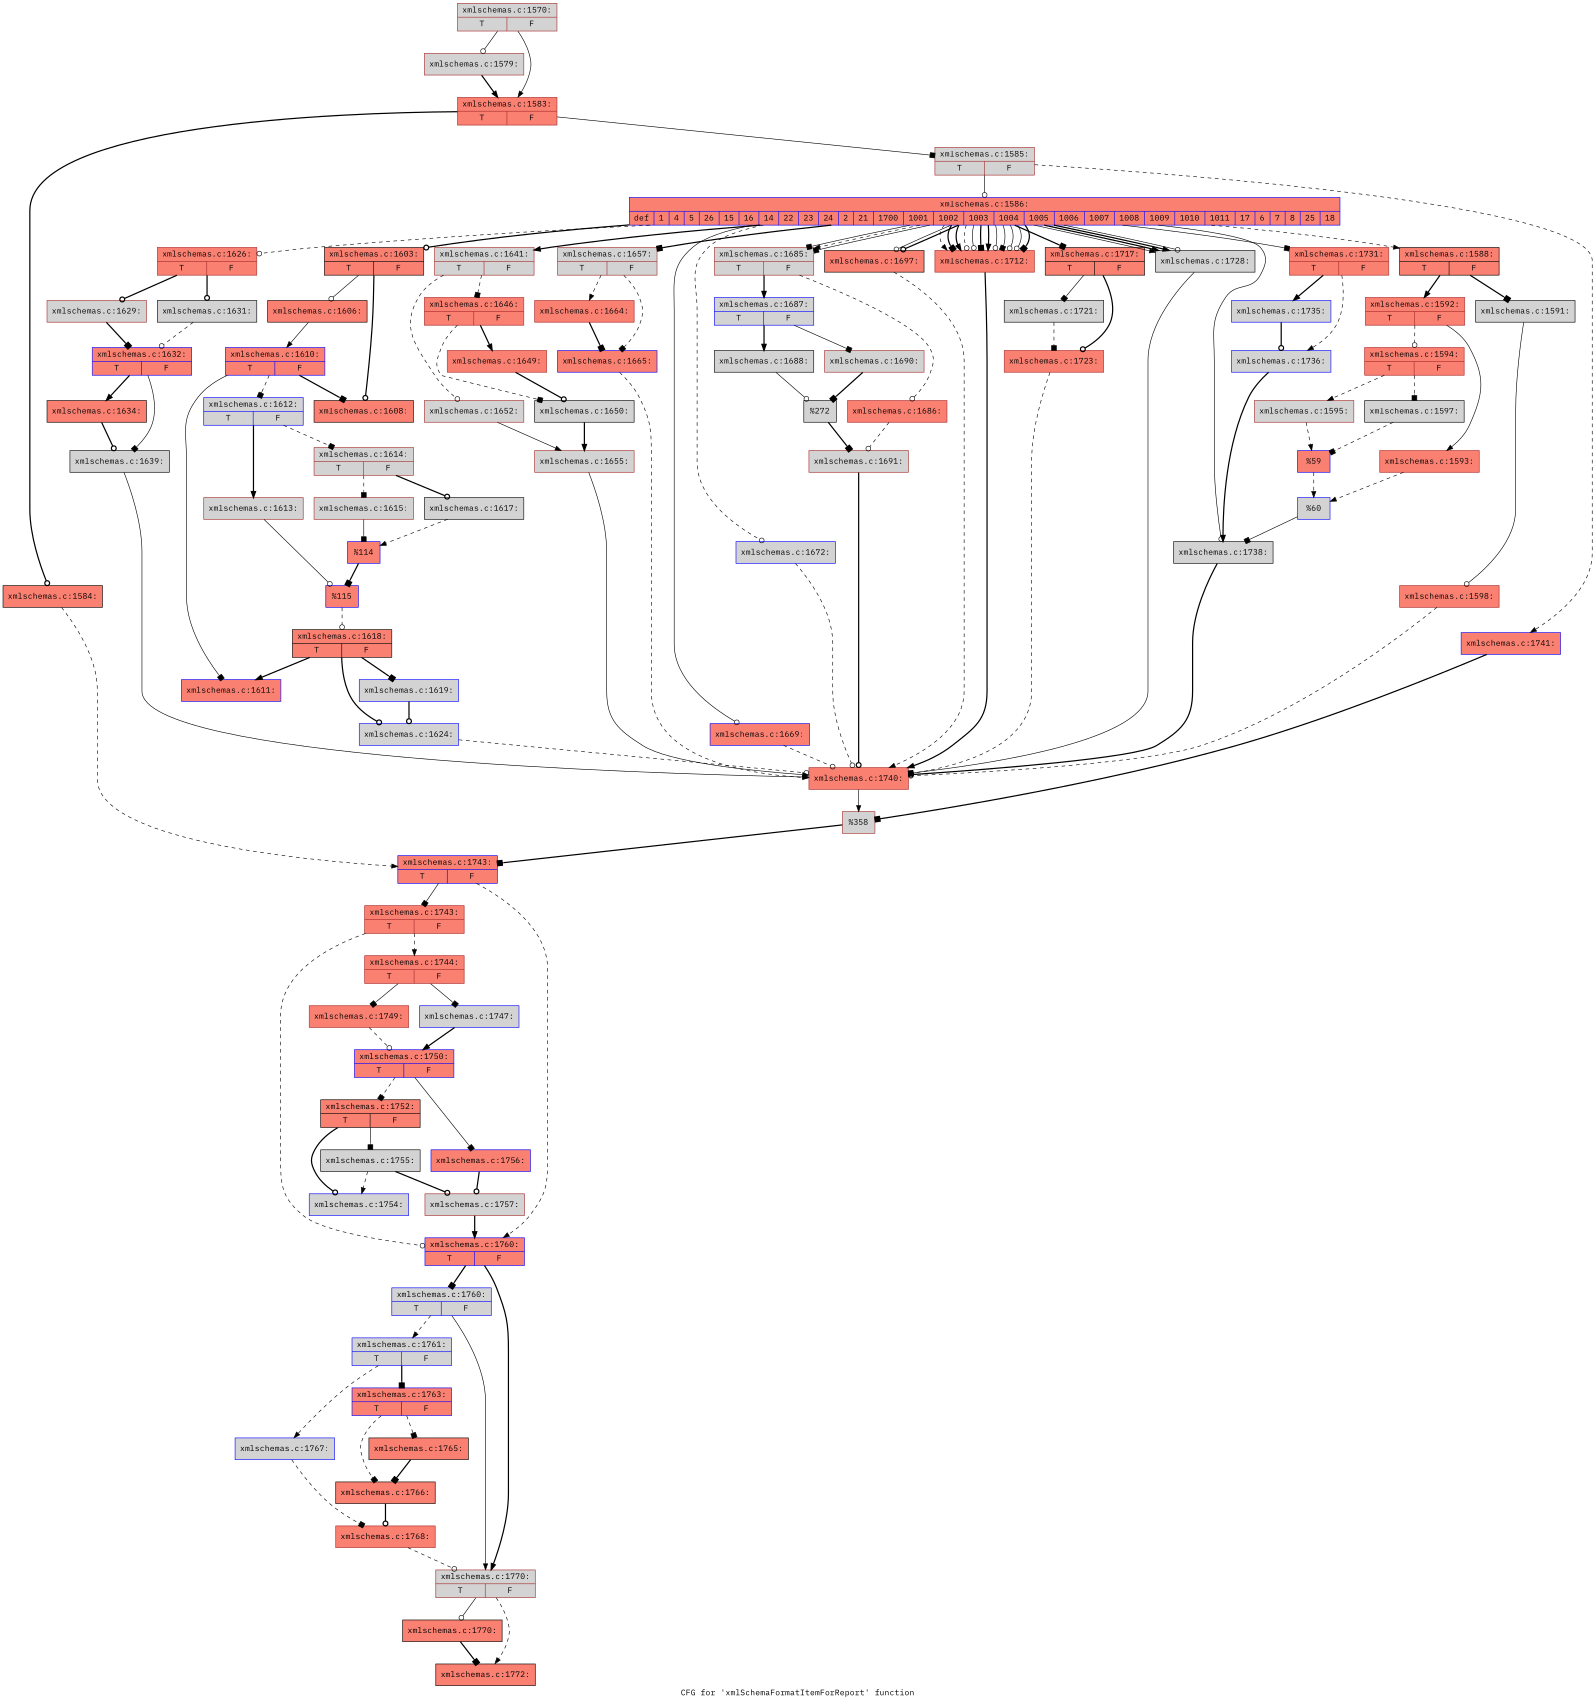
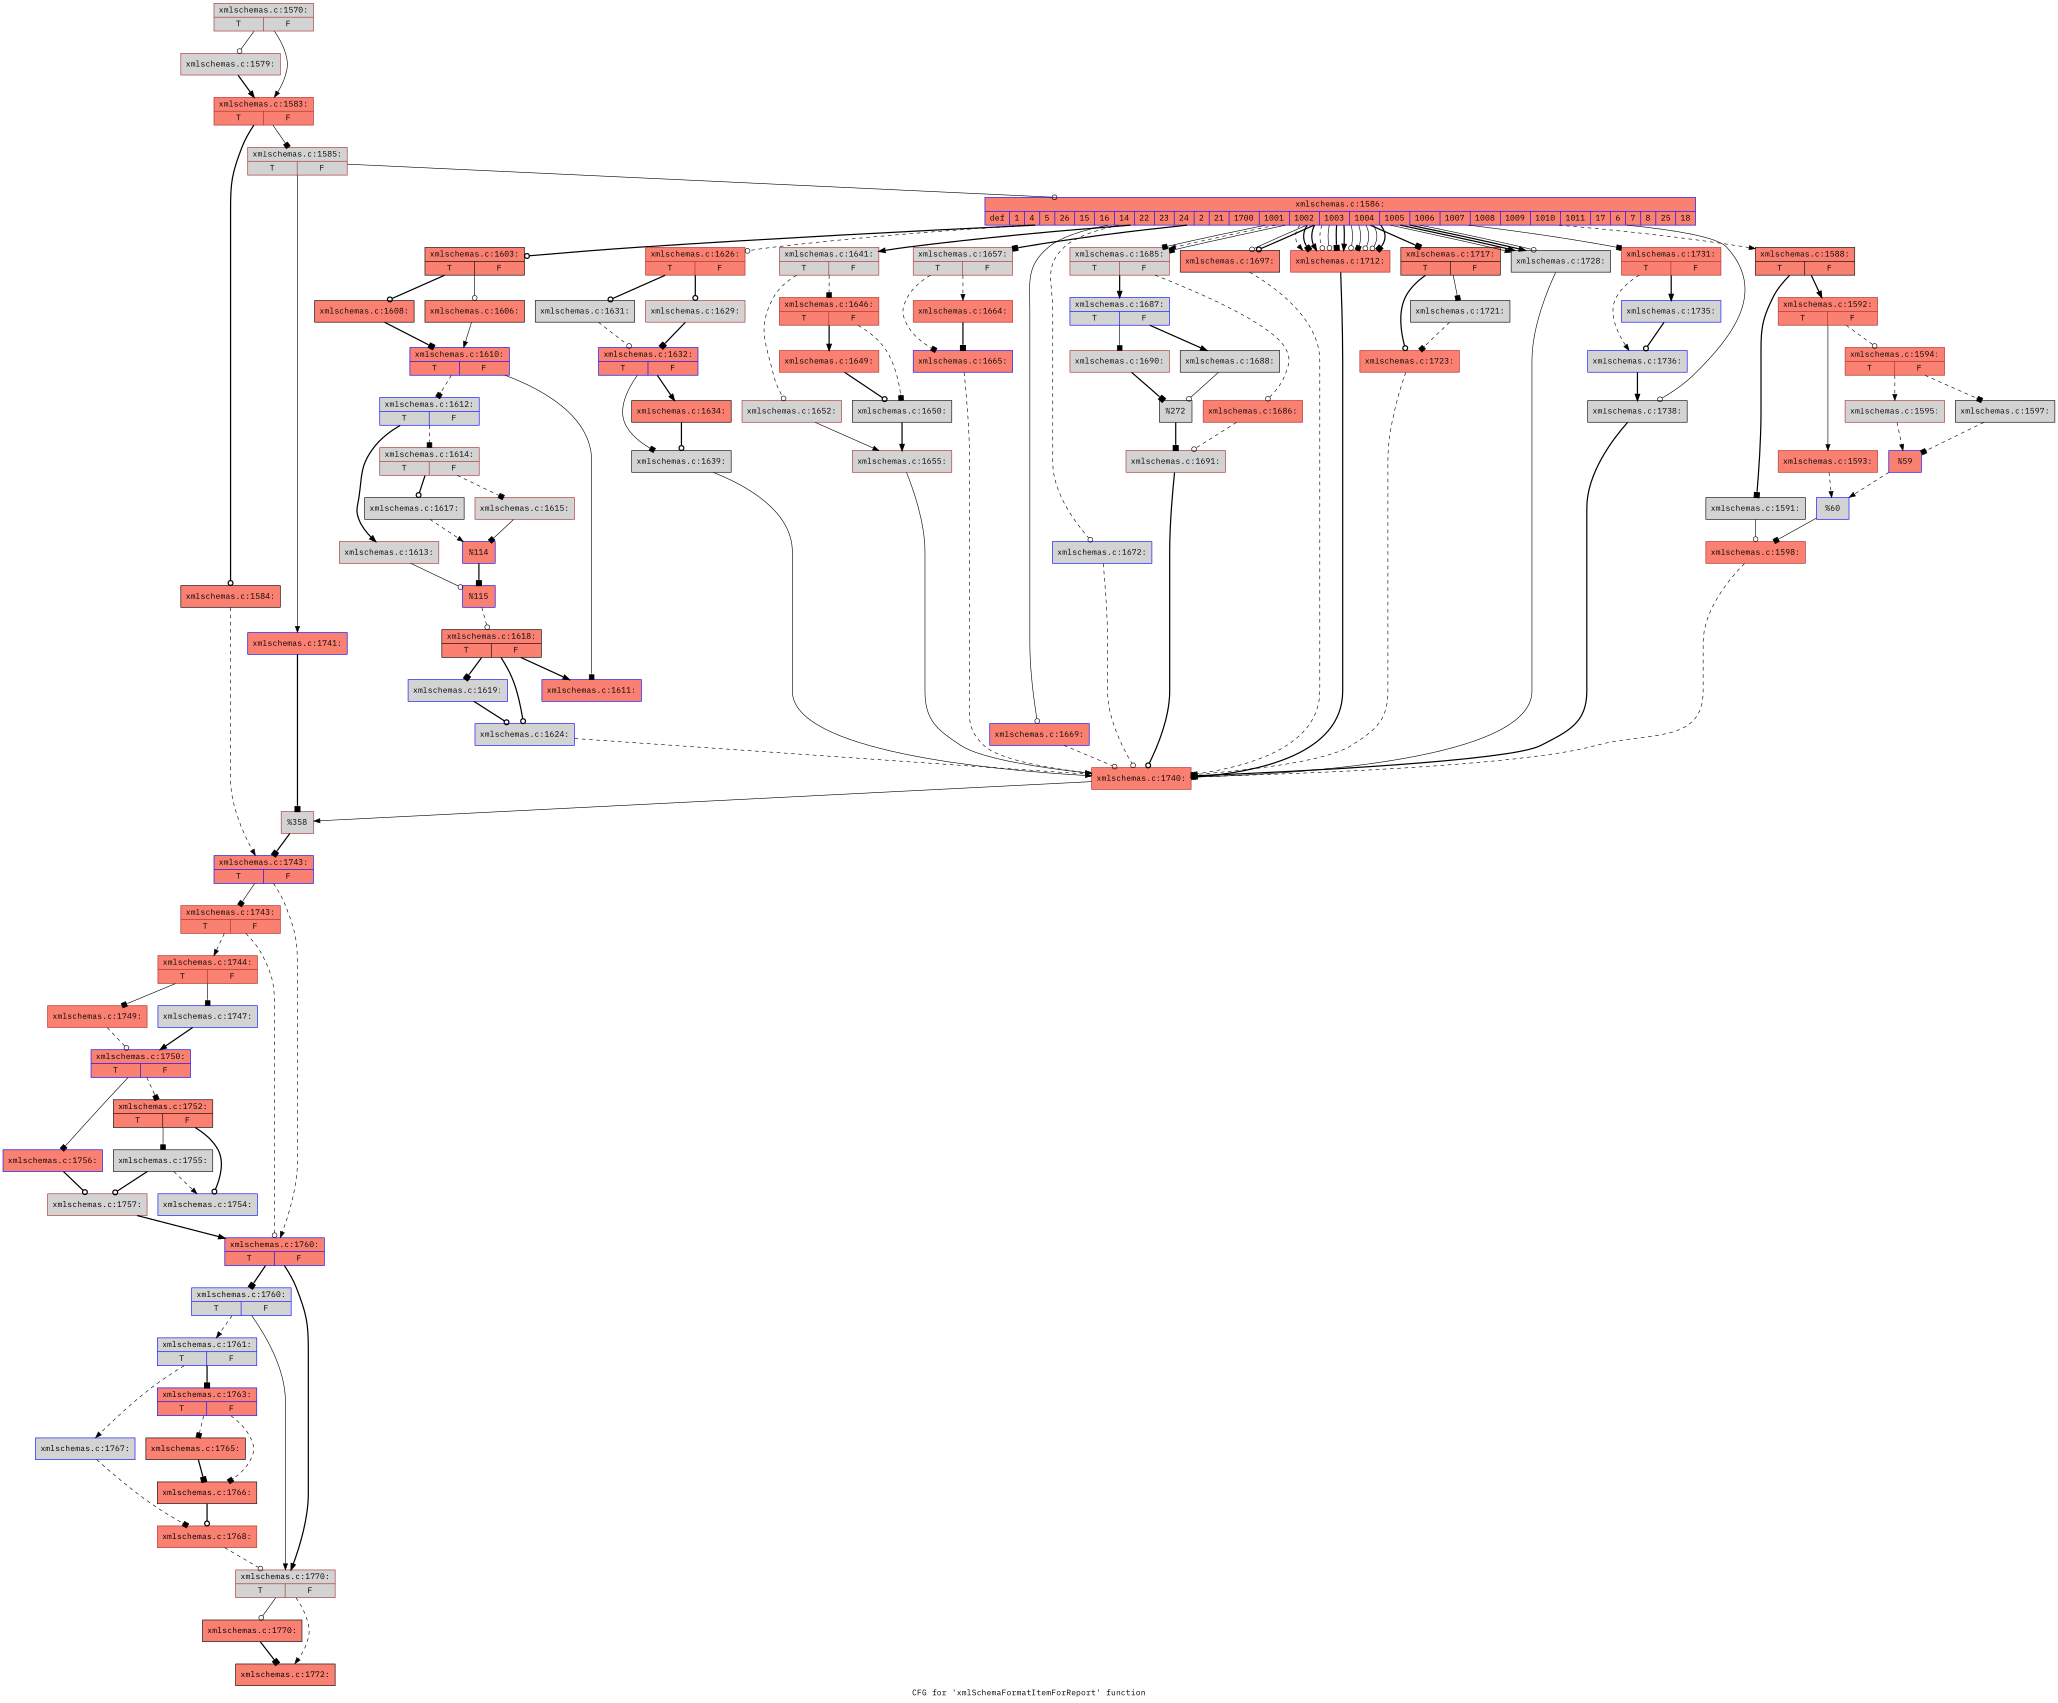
(1513, 221) -> (297, 401)
(319, 386) -> (406, 333)
(1274, 528) -> (1798, 528)
